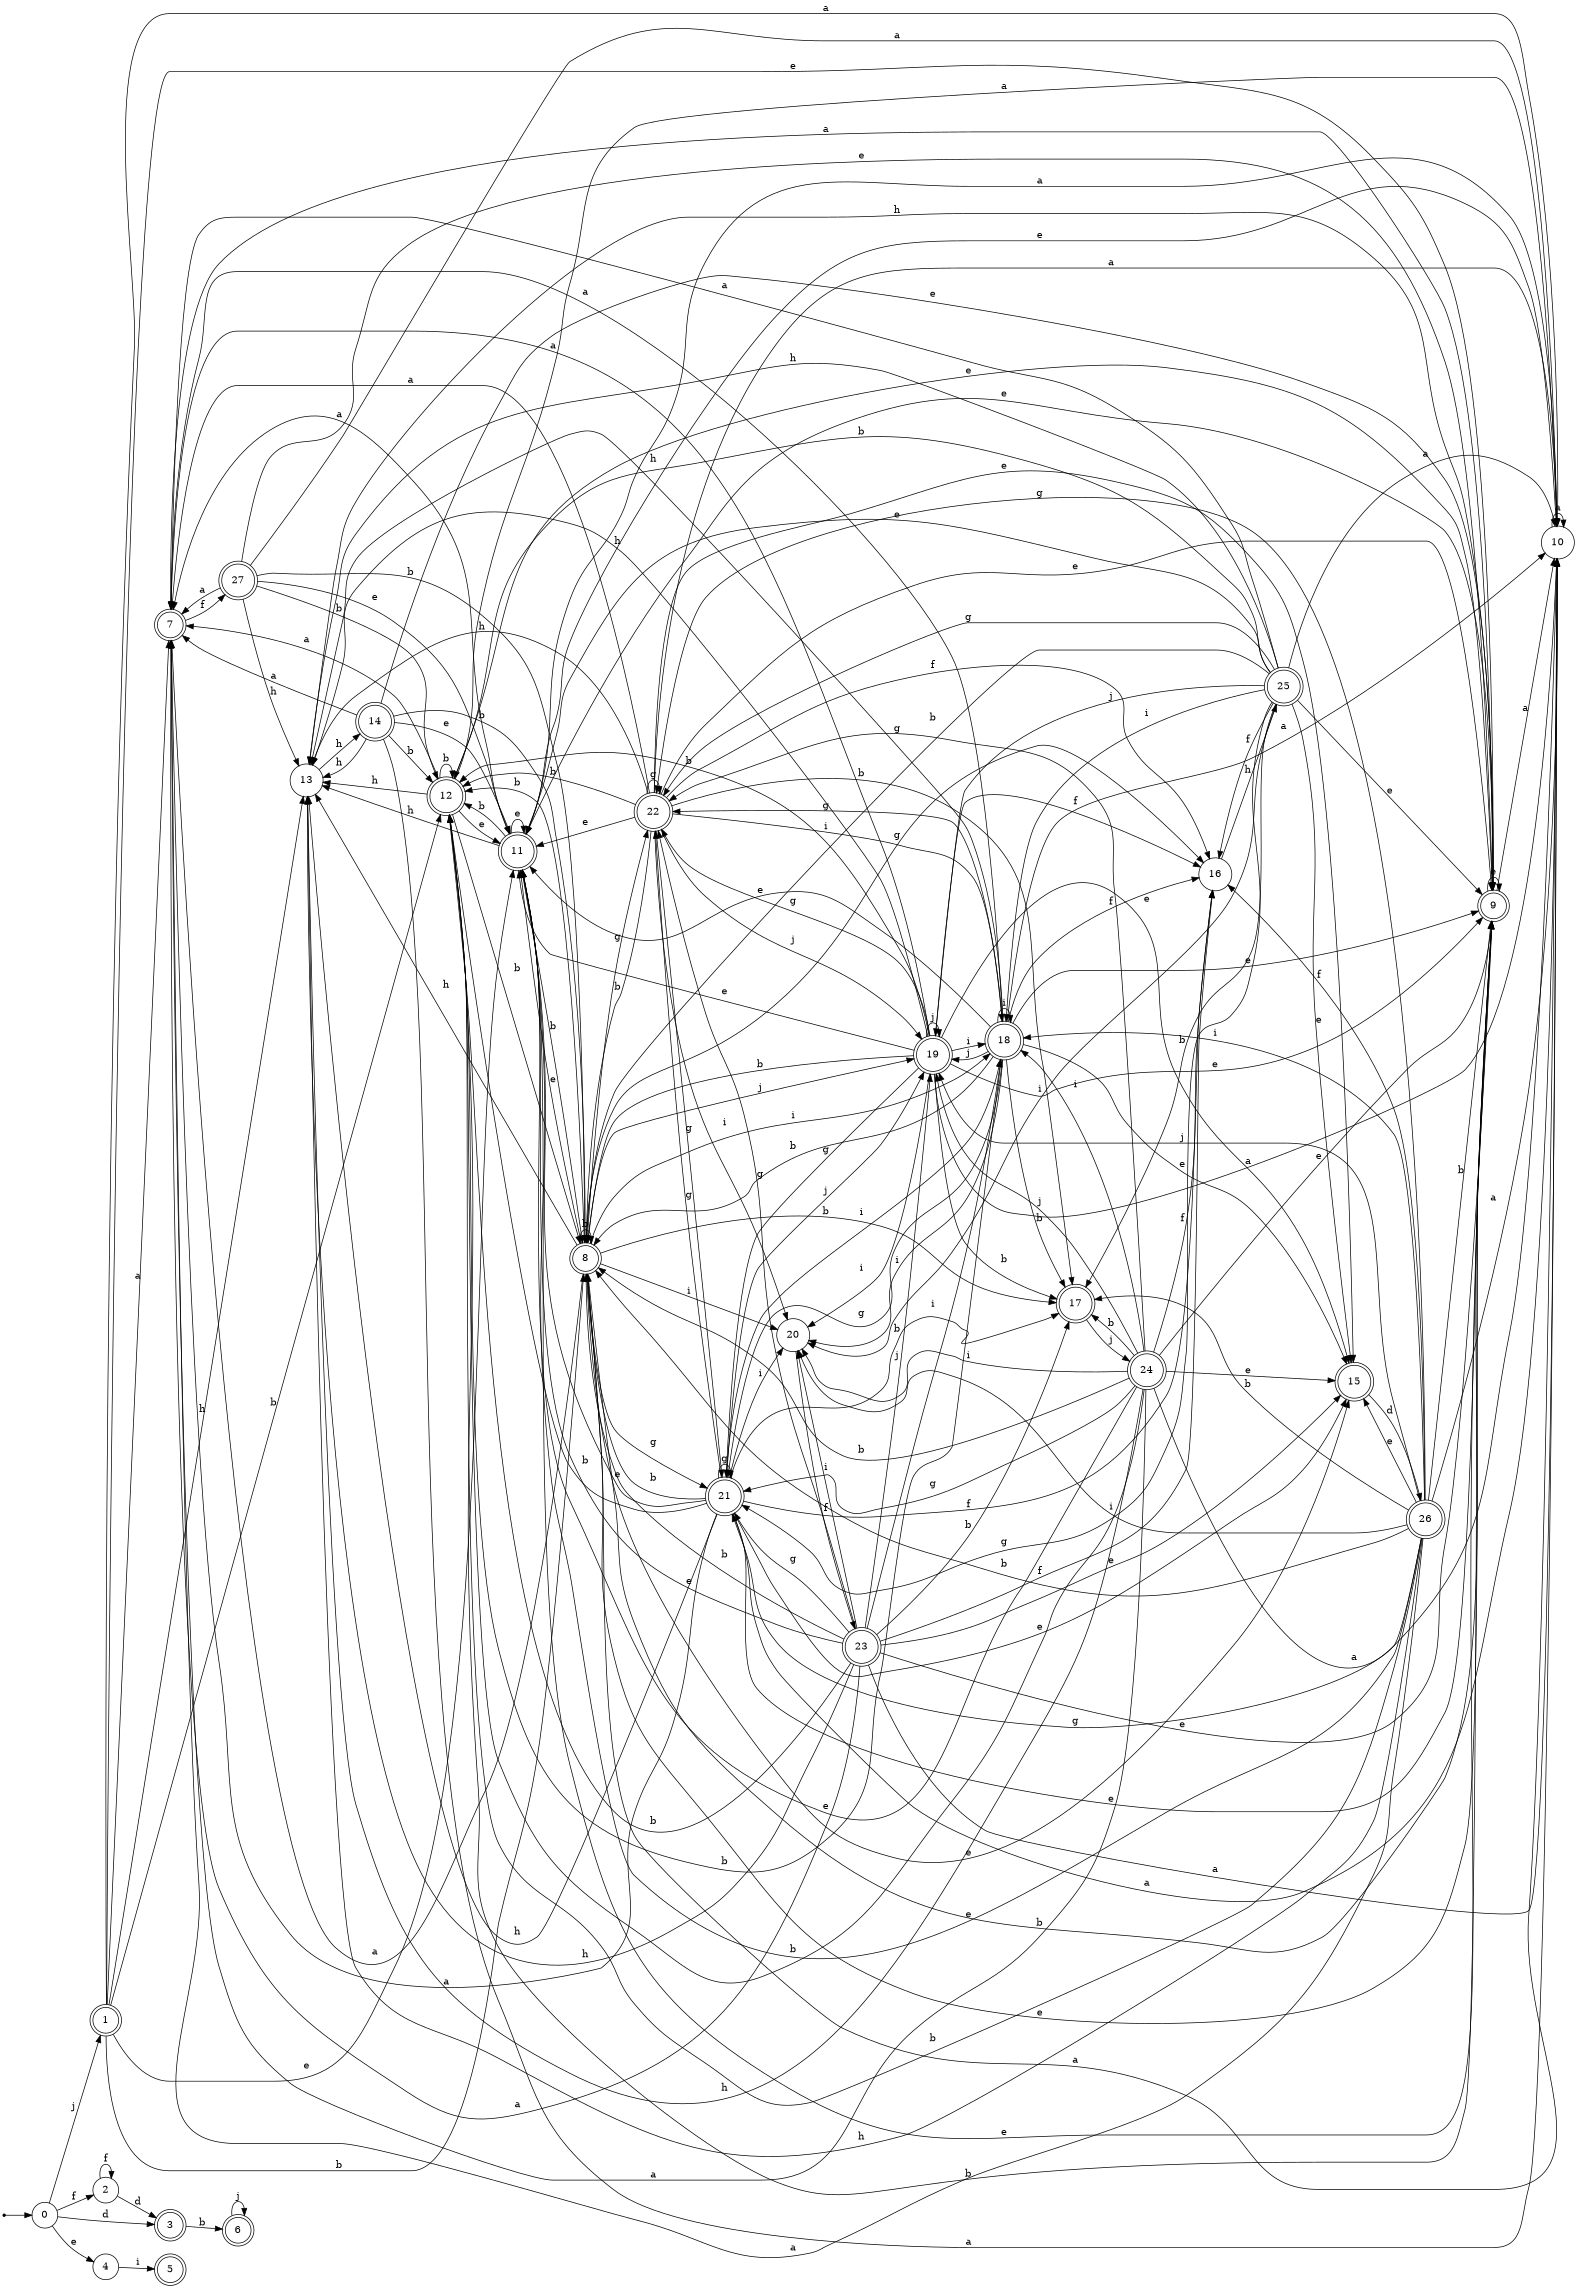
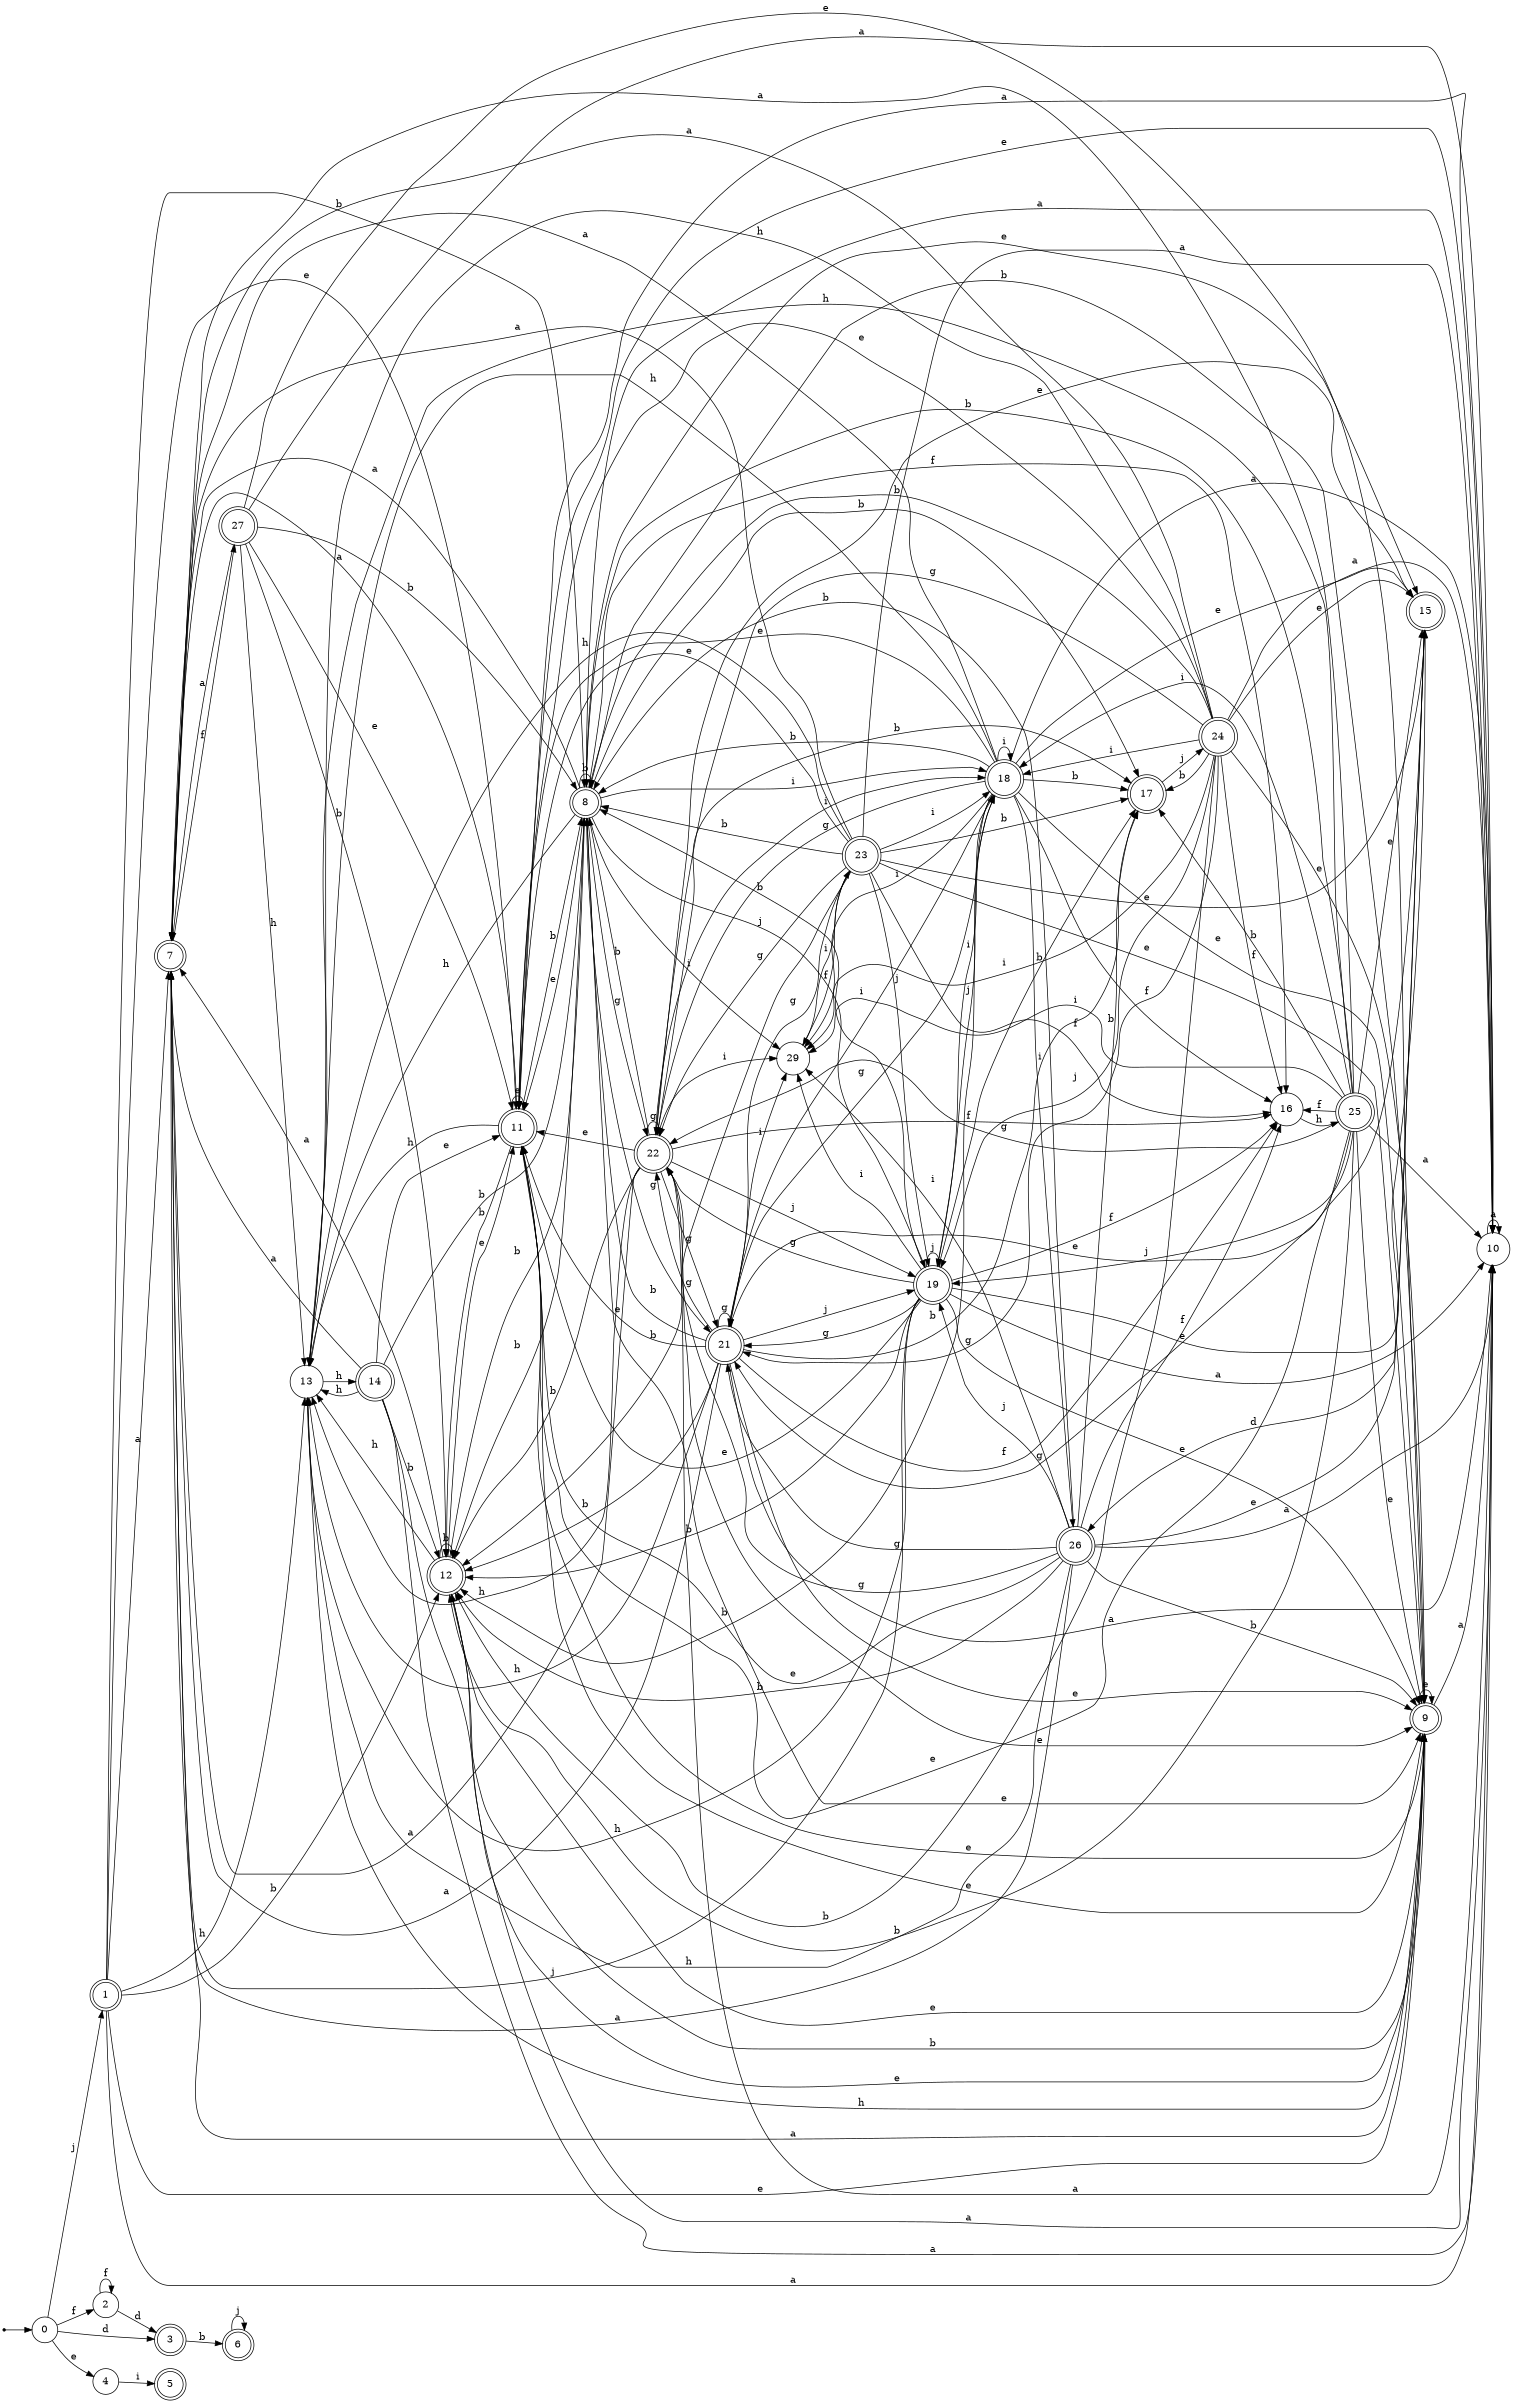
(553, 346) -> (553, 1972)
(897, 835) -> (933, 461)
(1386, 1126) -> (1043, 1157)
(793, 1335) -> (793, 1059)
